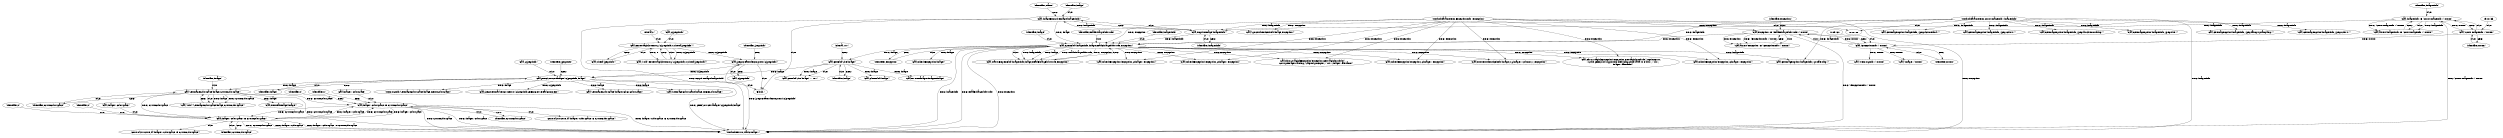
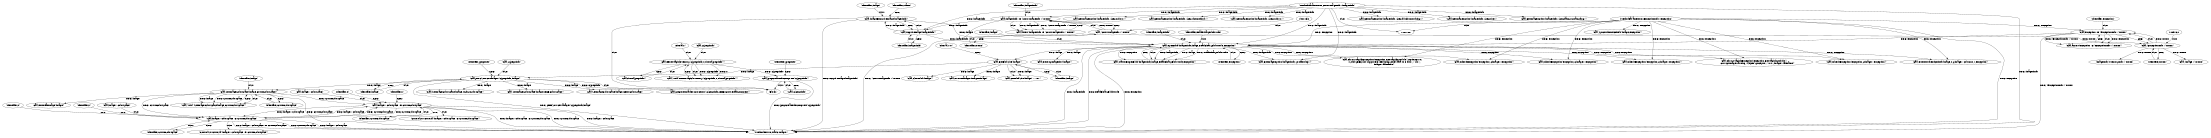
none -> (1172, 11)
(1780, 32) -> (2103, 32)
(928, 62) -> (1054, 62)
(1869, 62) -> (2115, 62)
(668, 73) -> none
(418, 92) -> (615, 92)
(270, 99) -> (133, 99)
